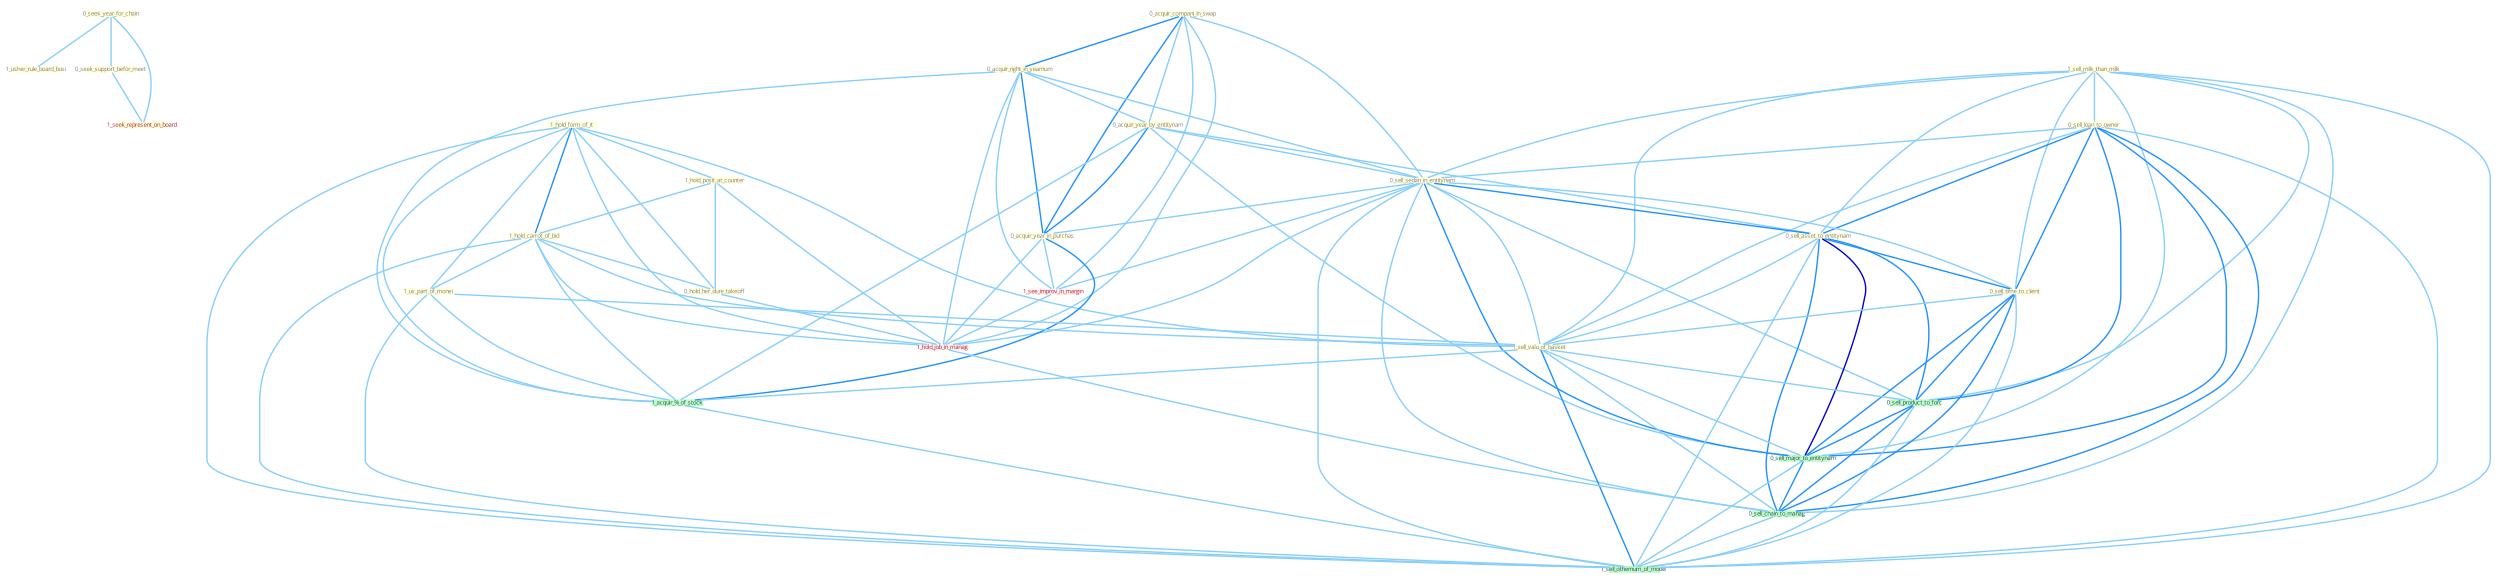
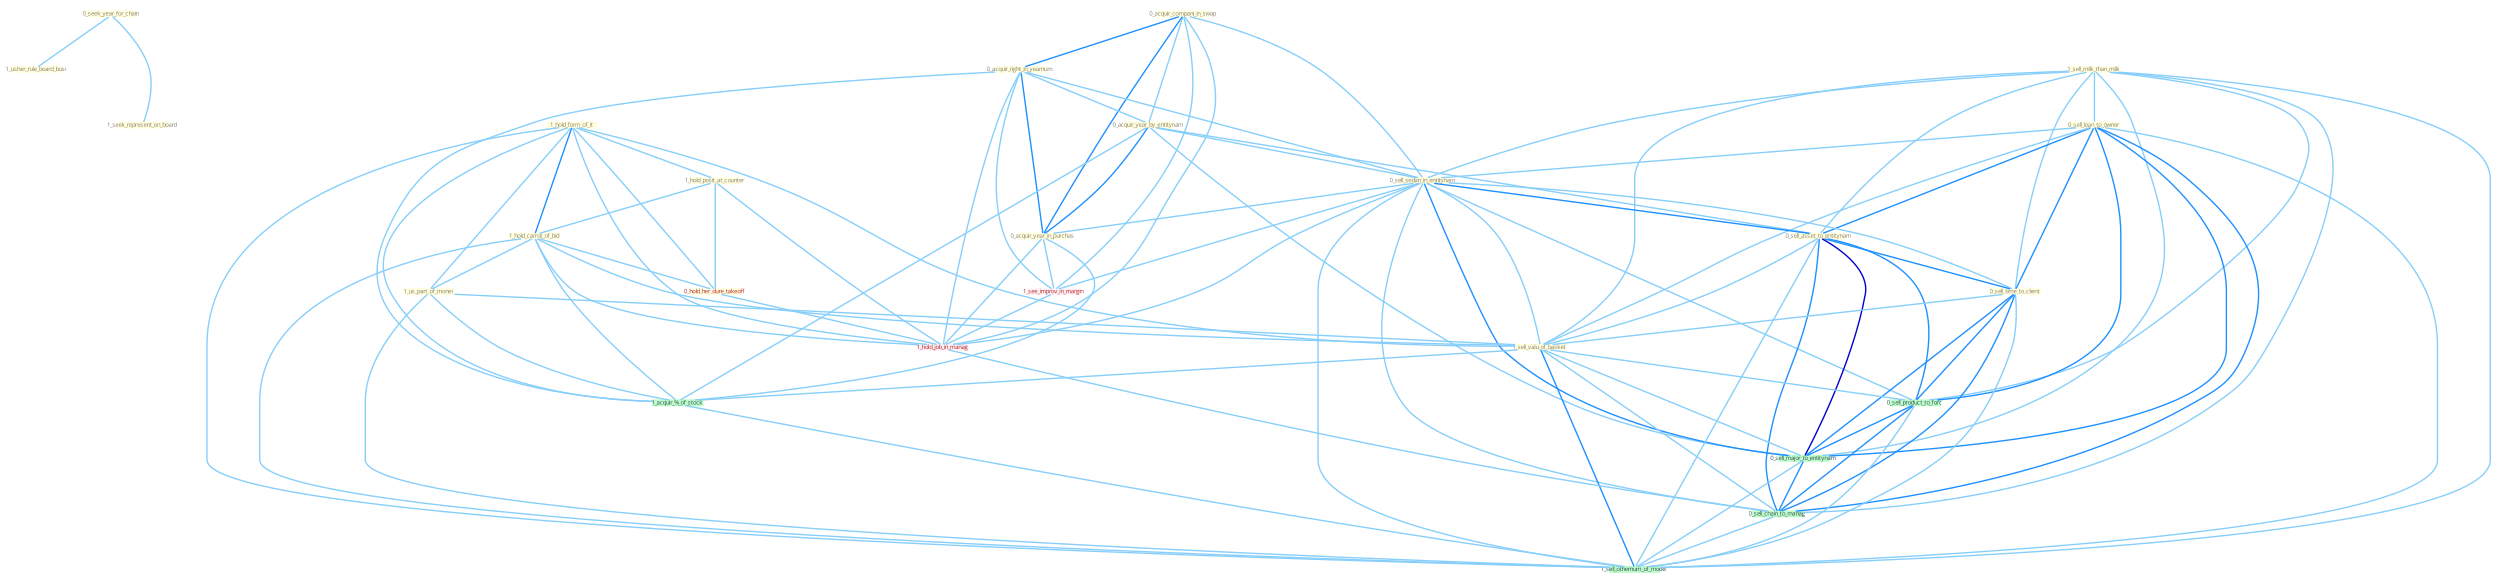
(111, 69) -> none
(143, 125) -> (143, 125)
(715, 292) -> (715, 292)
(940, 363) -> (940, 363)
